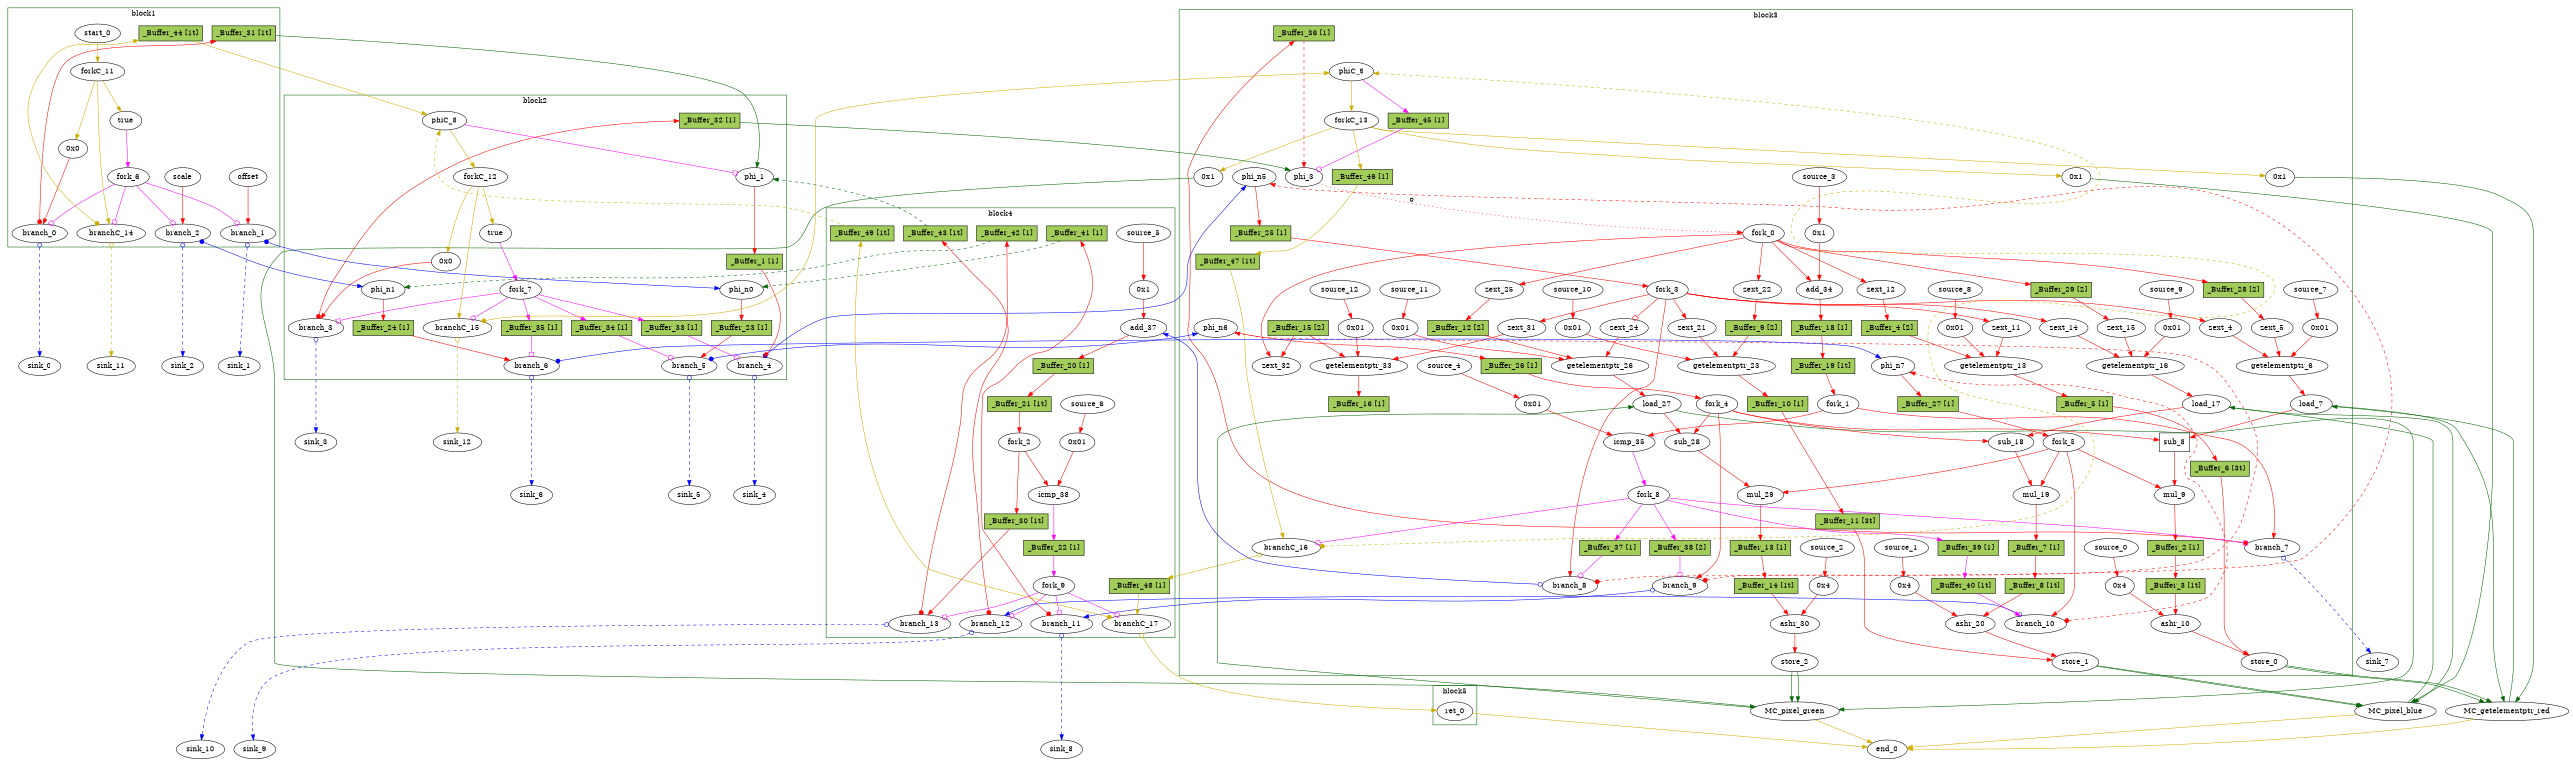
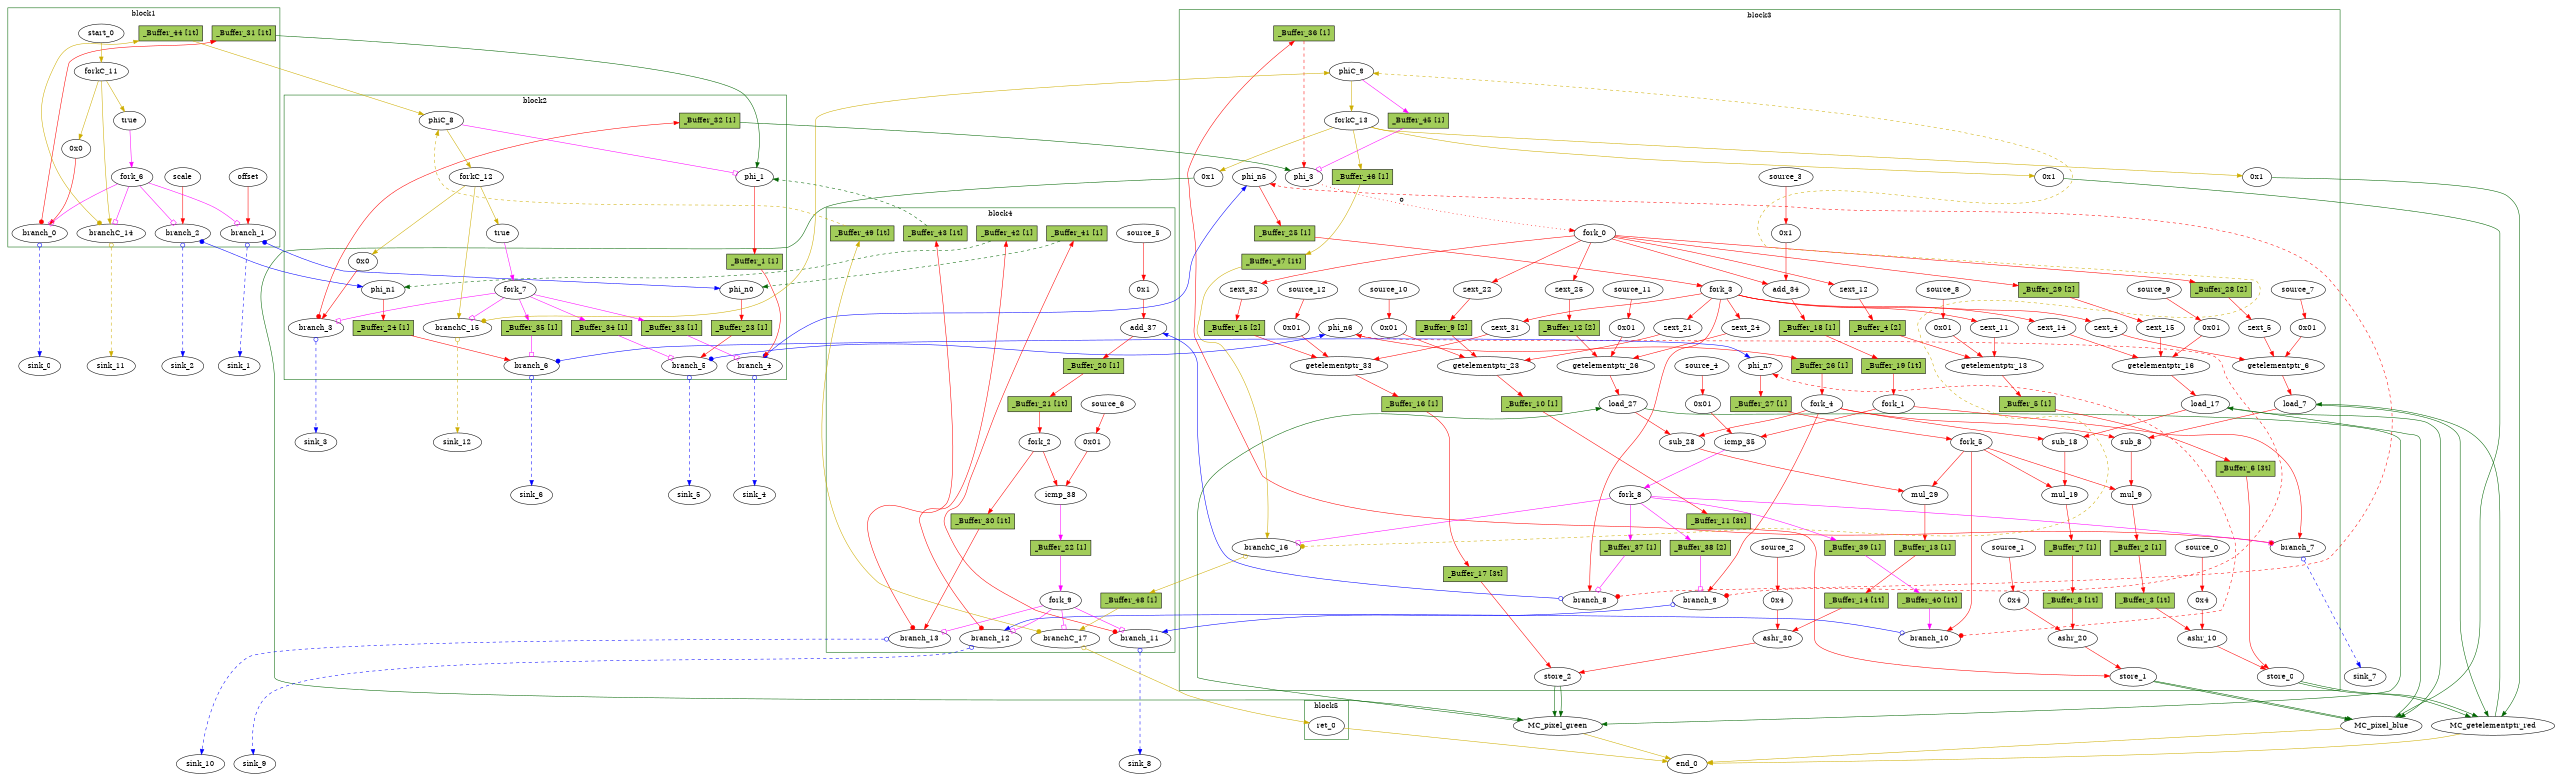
(1648, 307) -> (1732, 307)
(1289, 344) -> (1240, 307)
(2175, 442) -> (2131, 442)
none -> (1475, 574)
